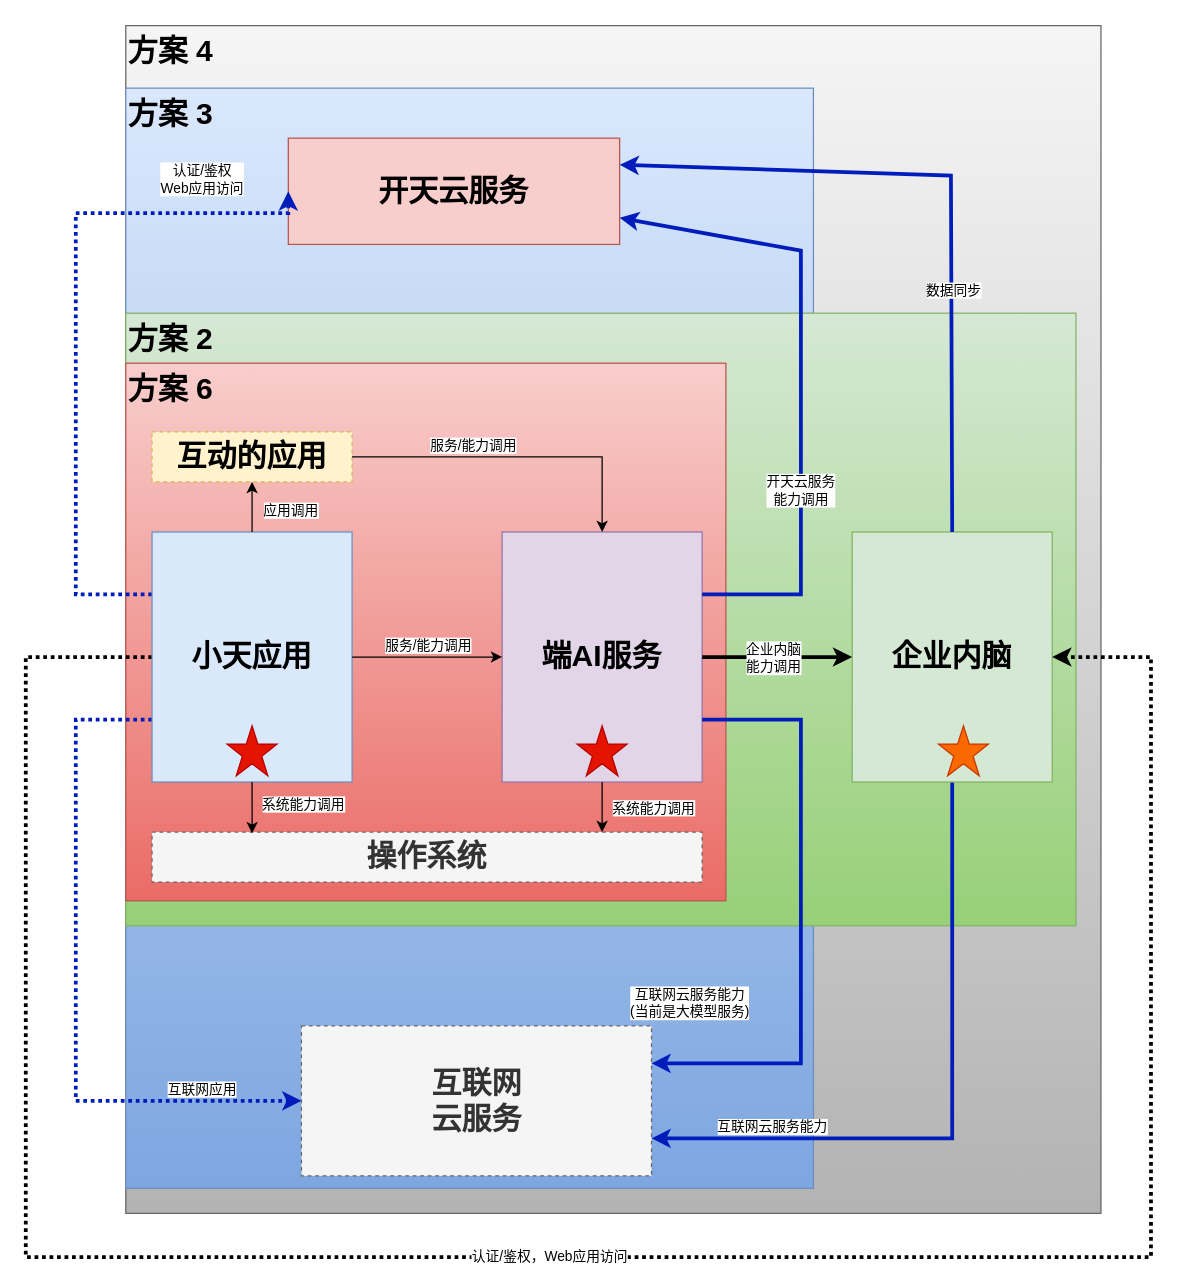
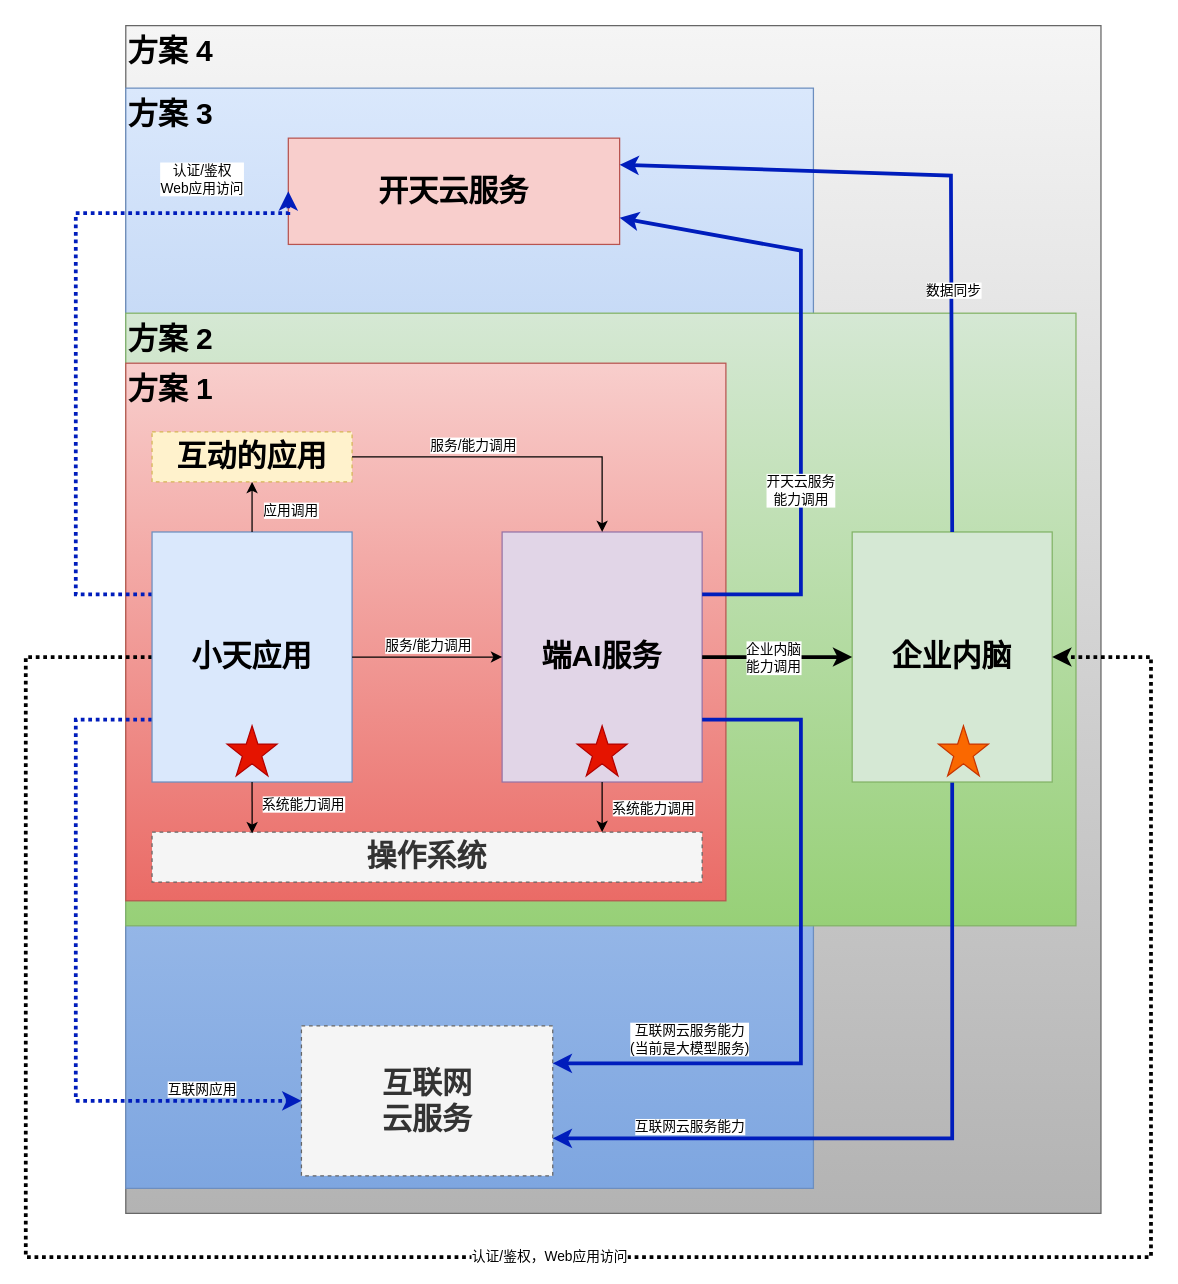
(150, 381) -> (150, 381)
(476, 1101) -> (427, 1101)
